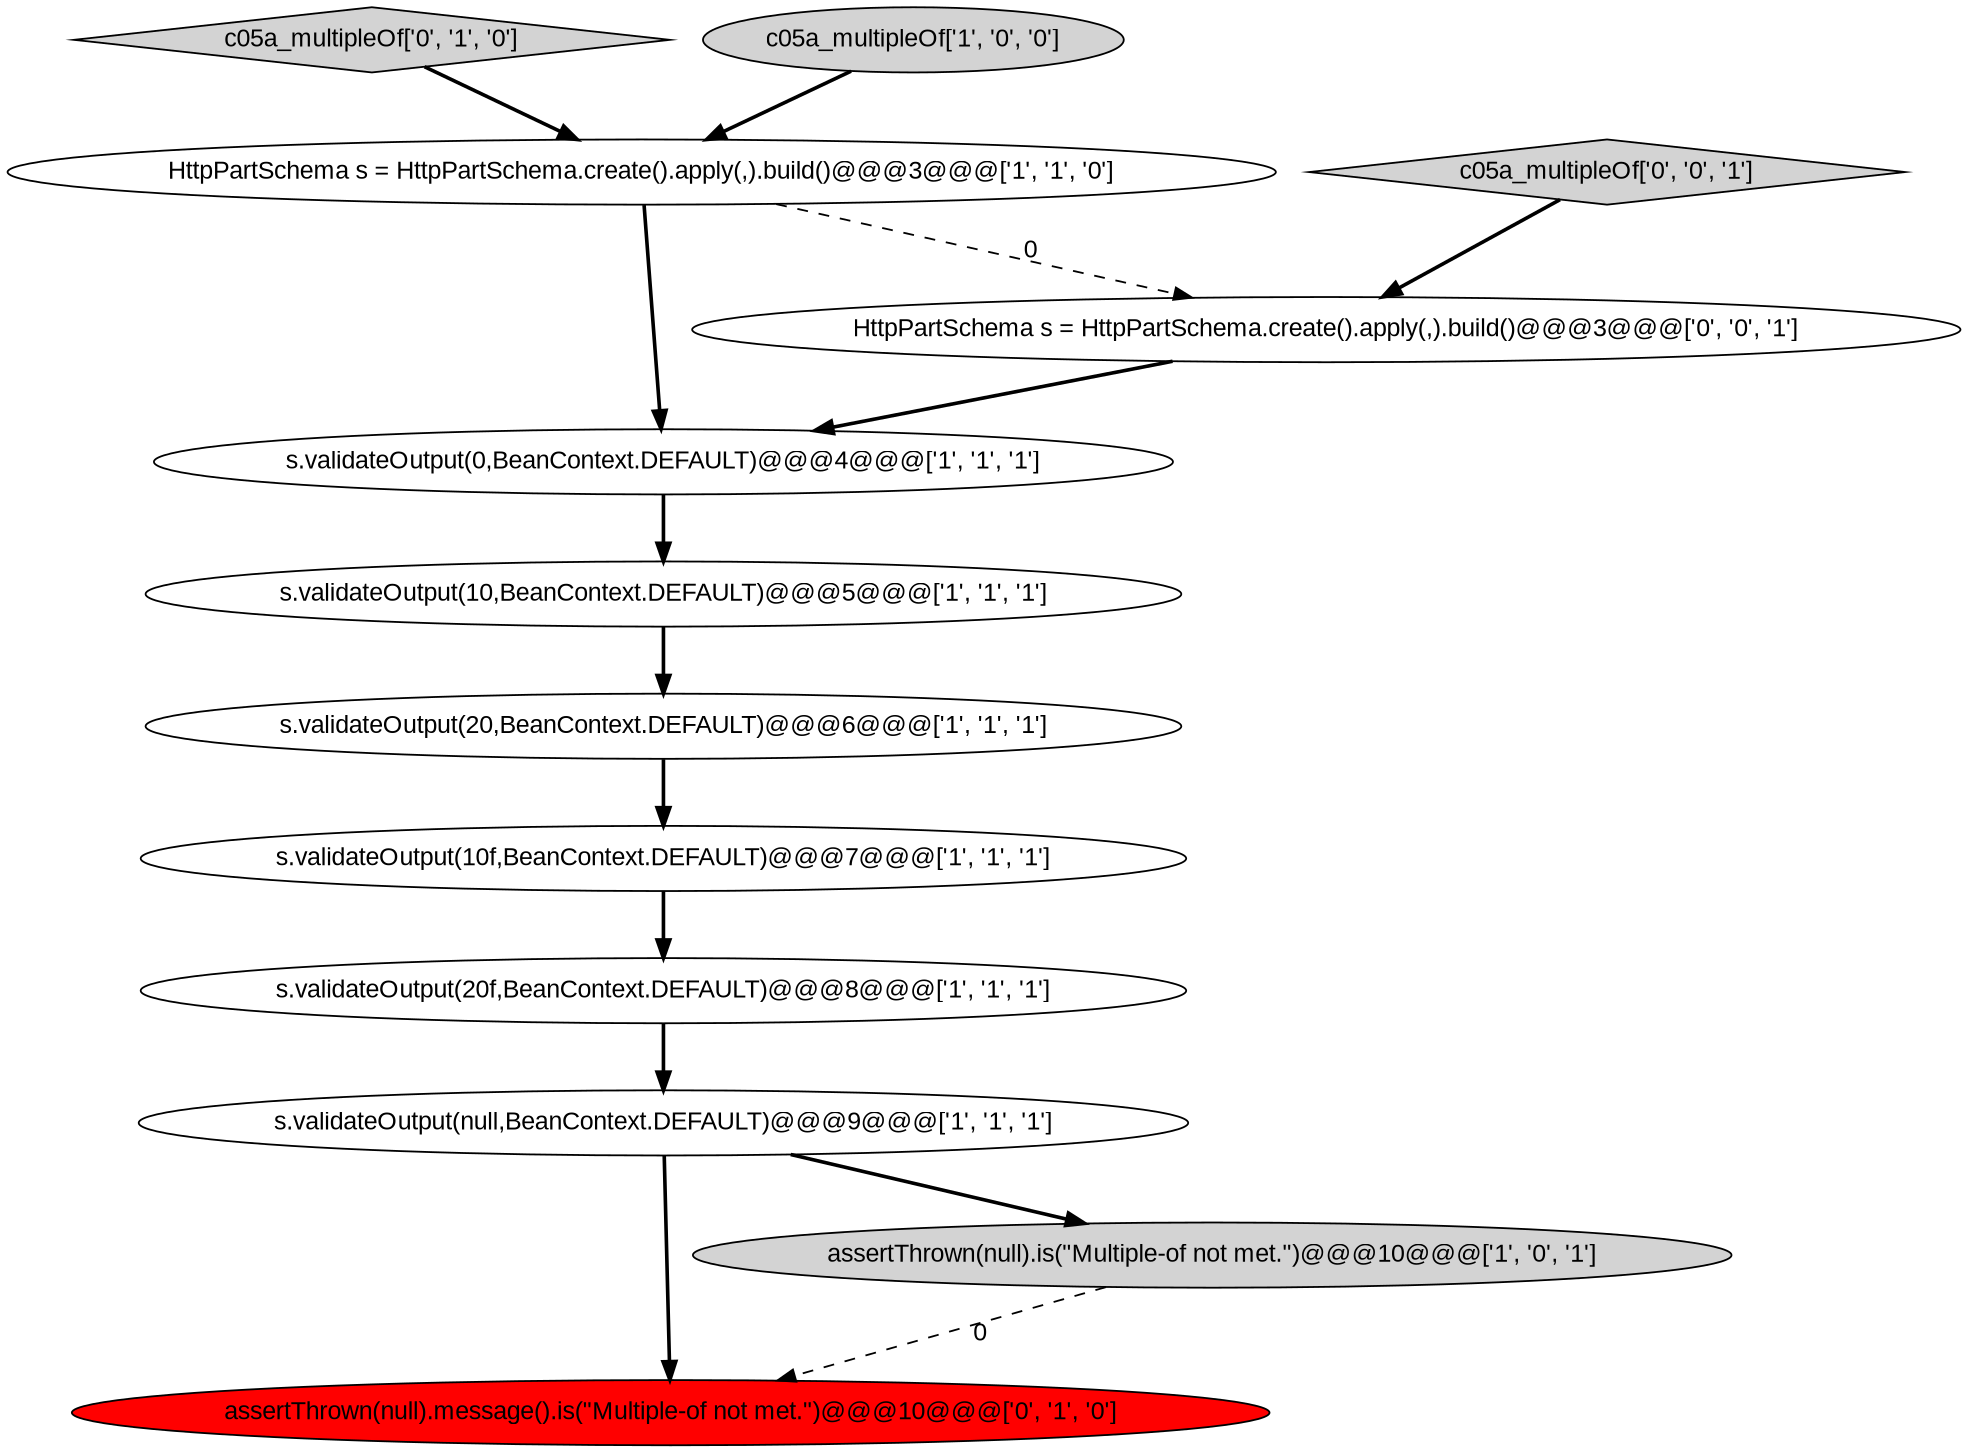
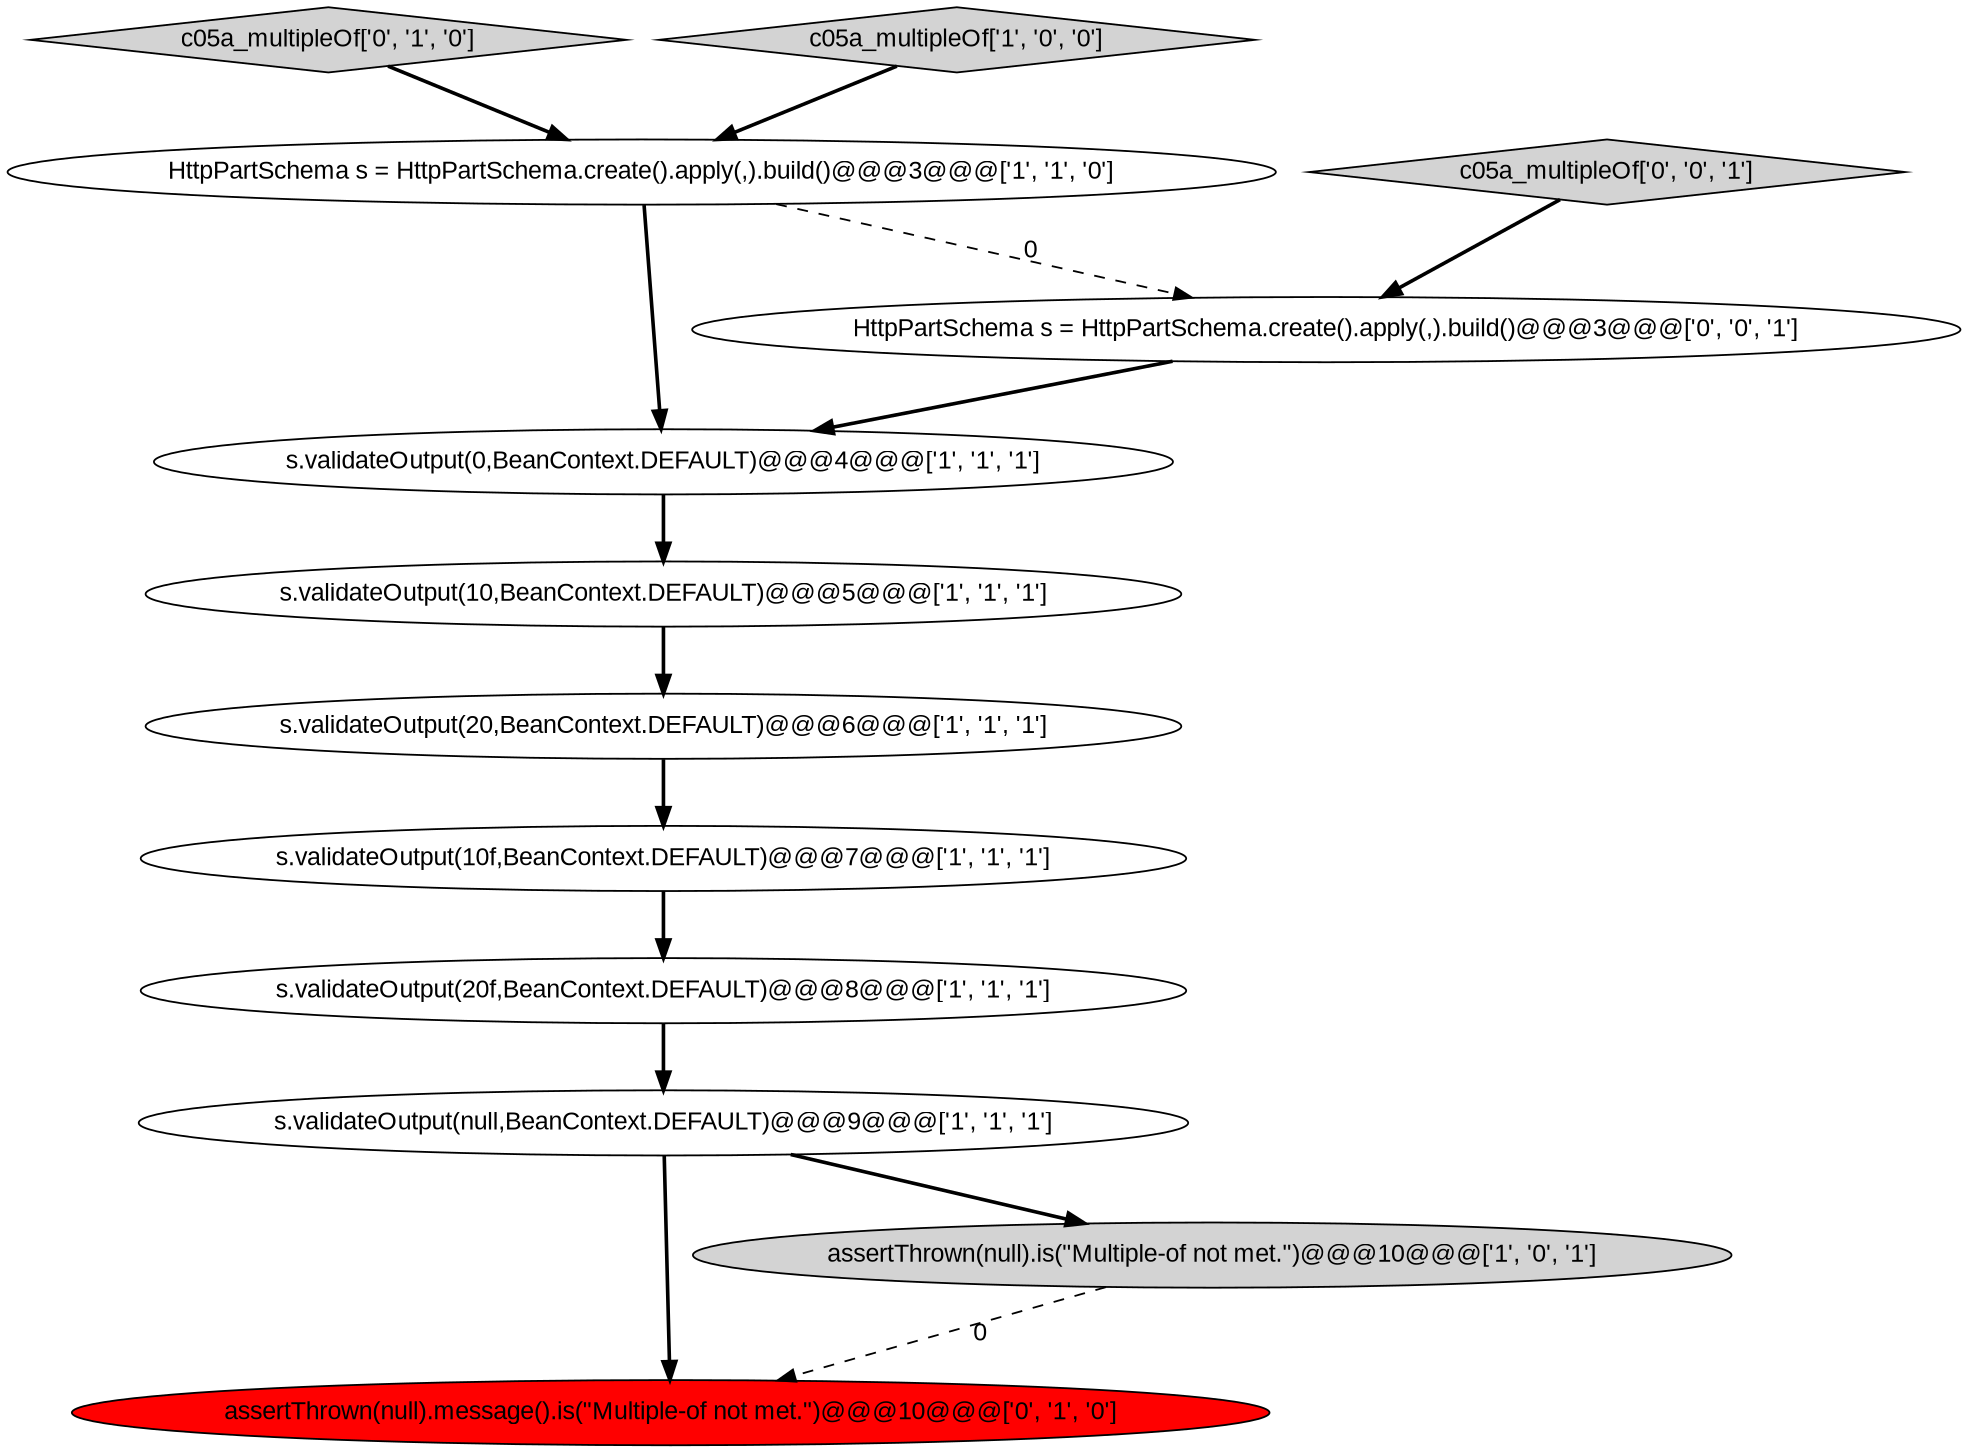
(913, 40) -> (957, 40)
